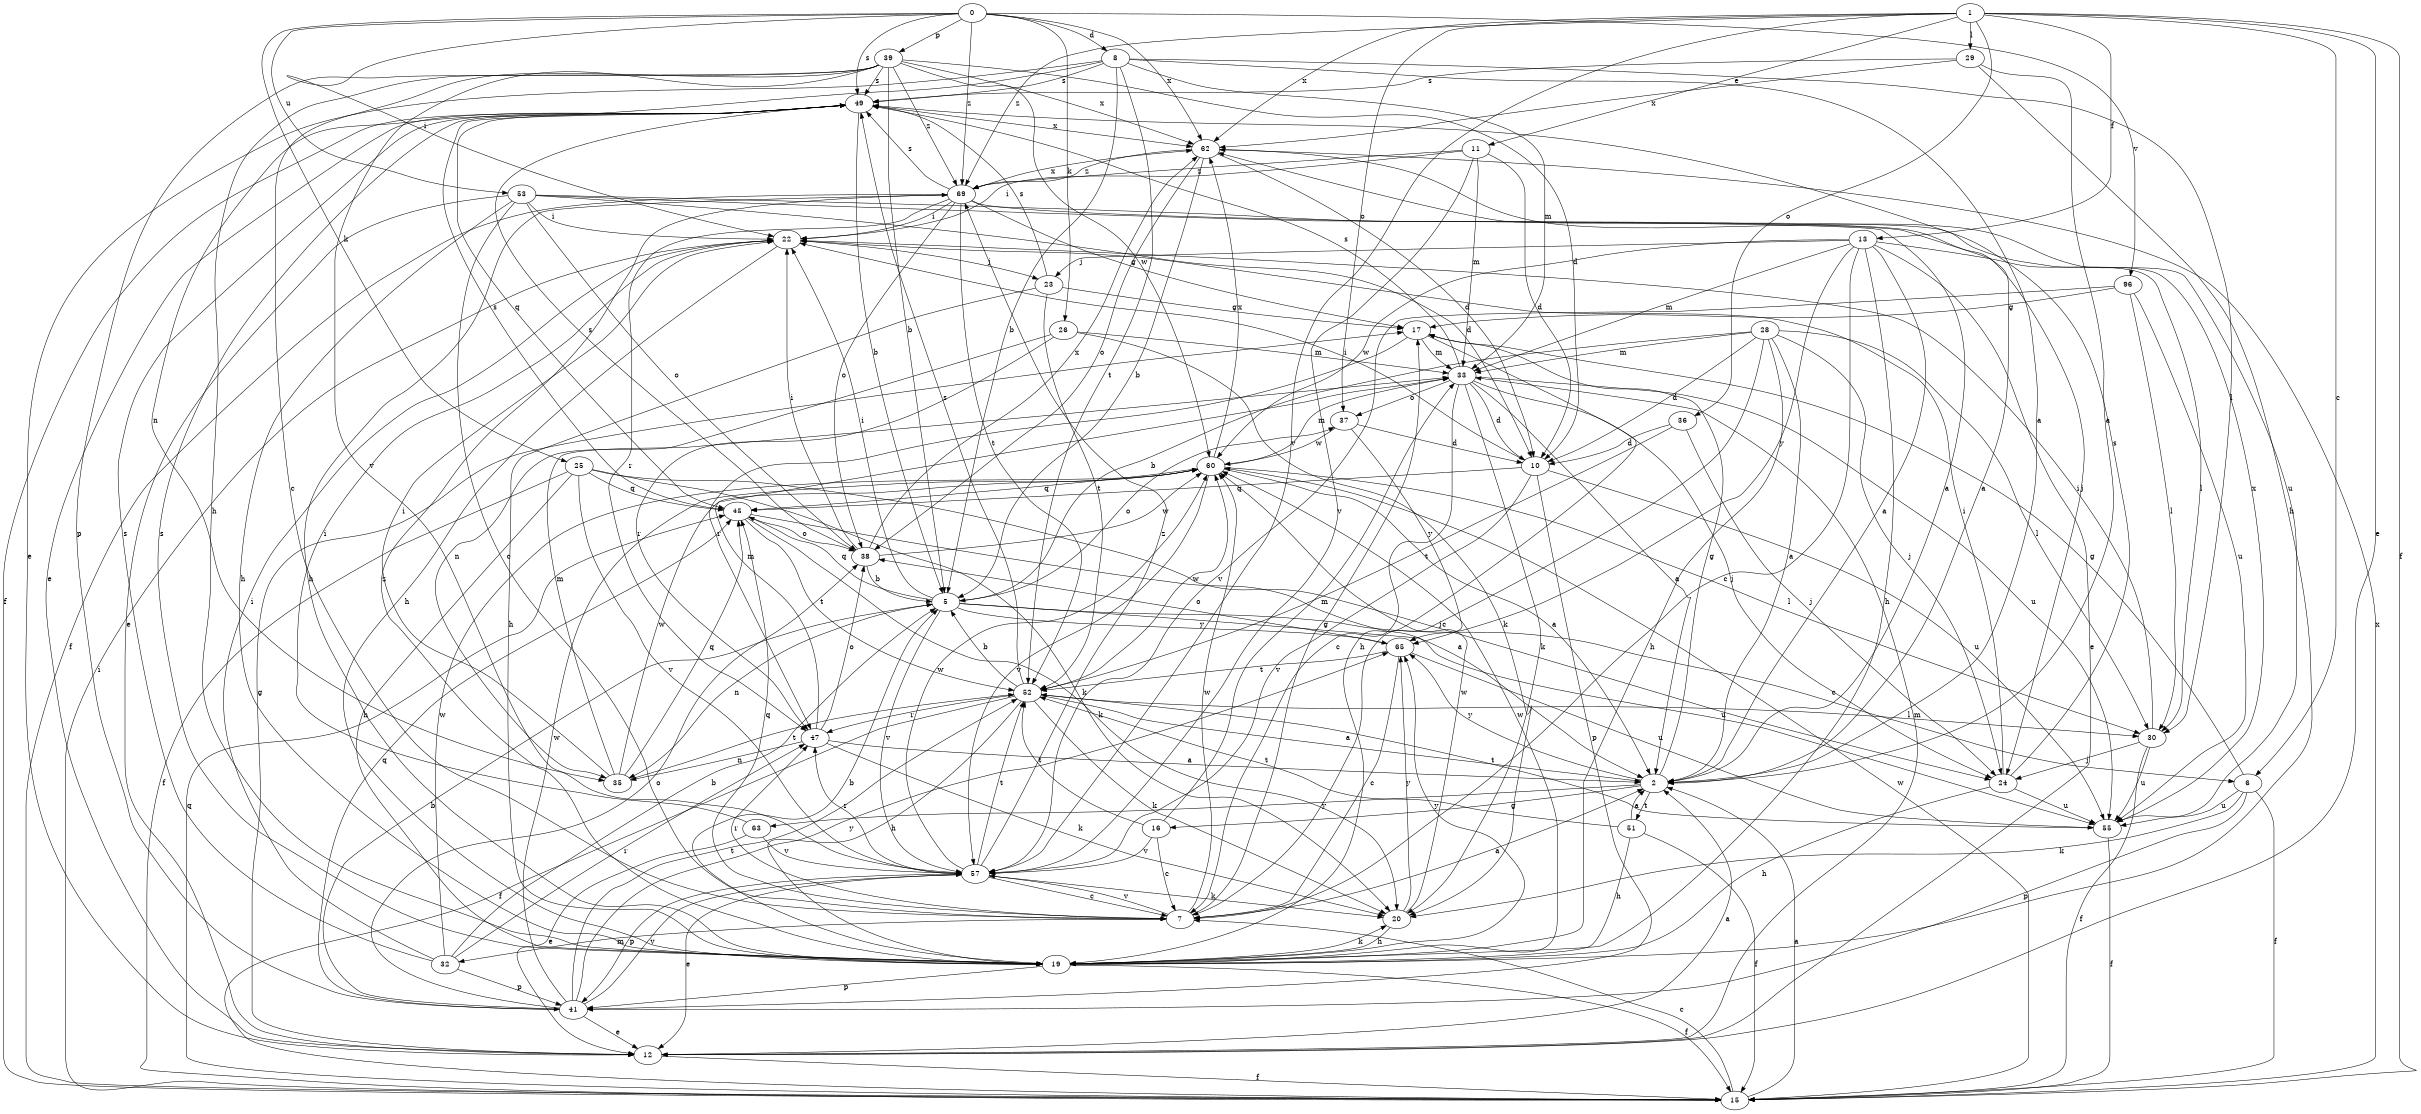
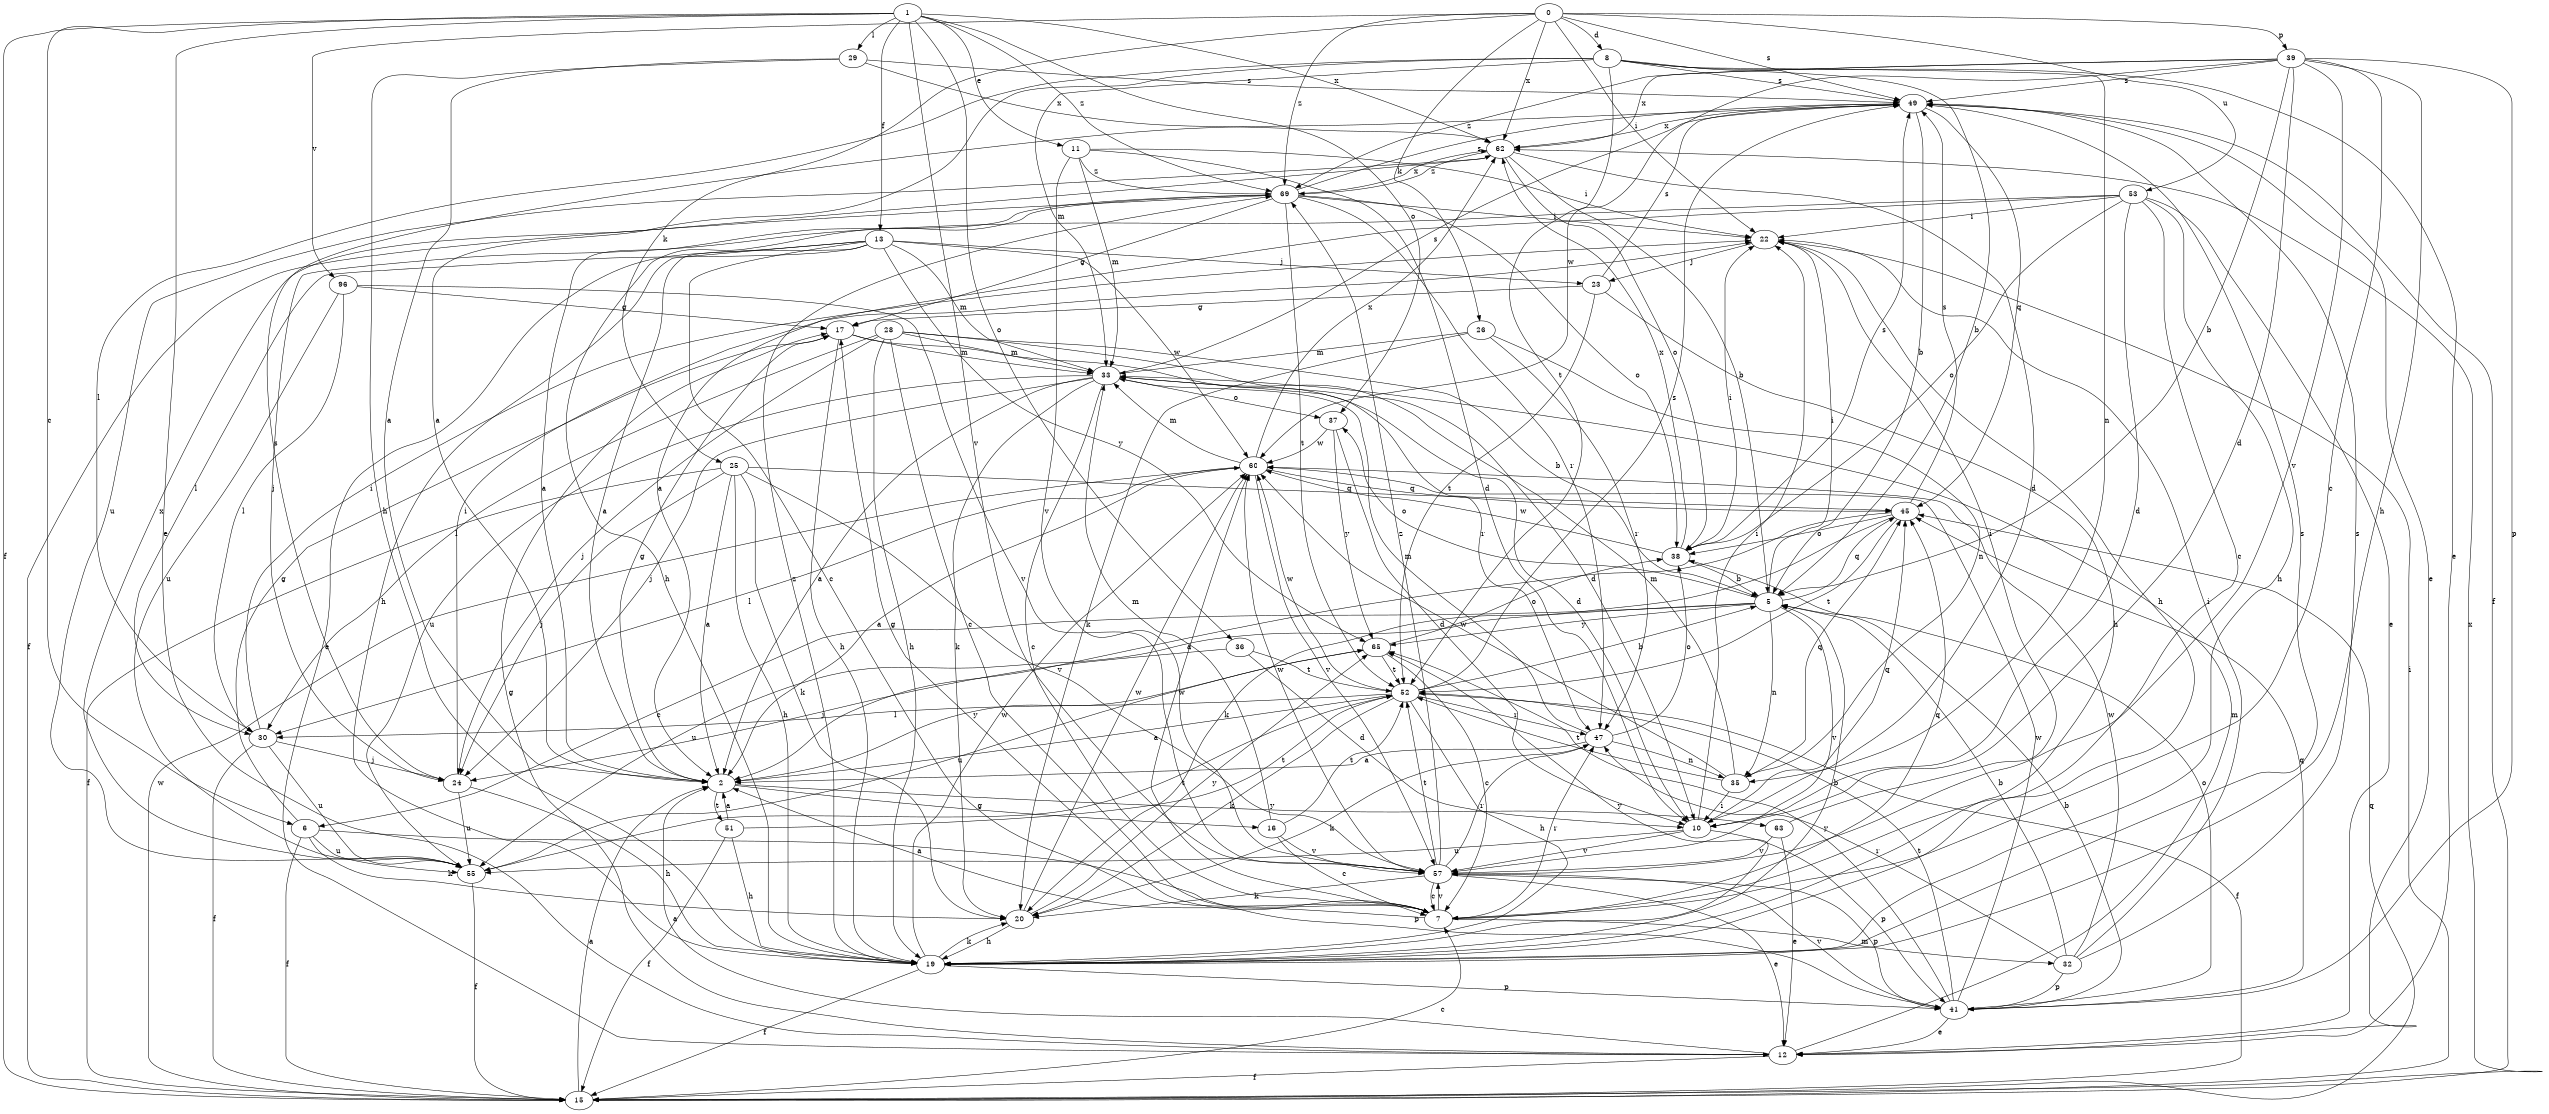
(424, 473) -> (1719, 805)
(1783, 576) -> (705, 622)
